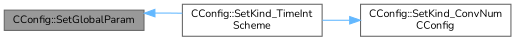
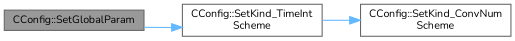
(169, 13) -> (158, 27)
(436, 20) -> (436, 20)
